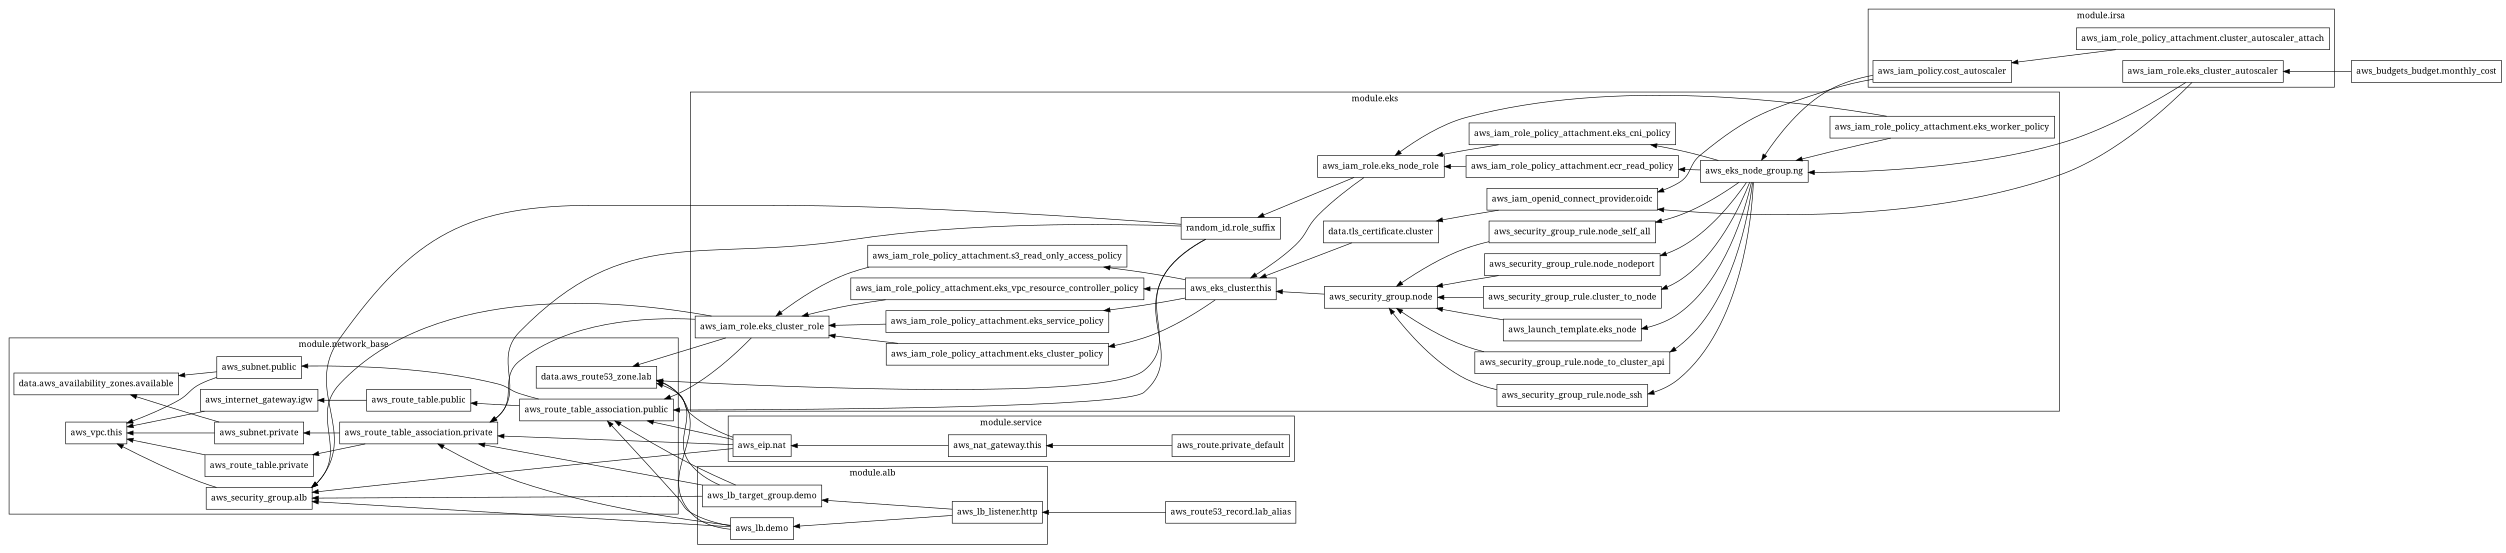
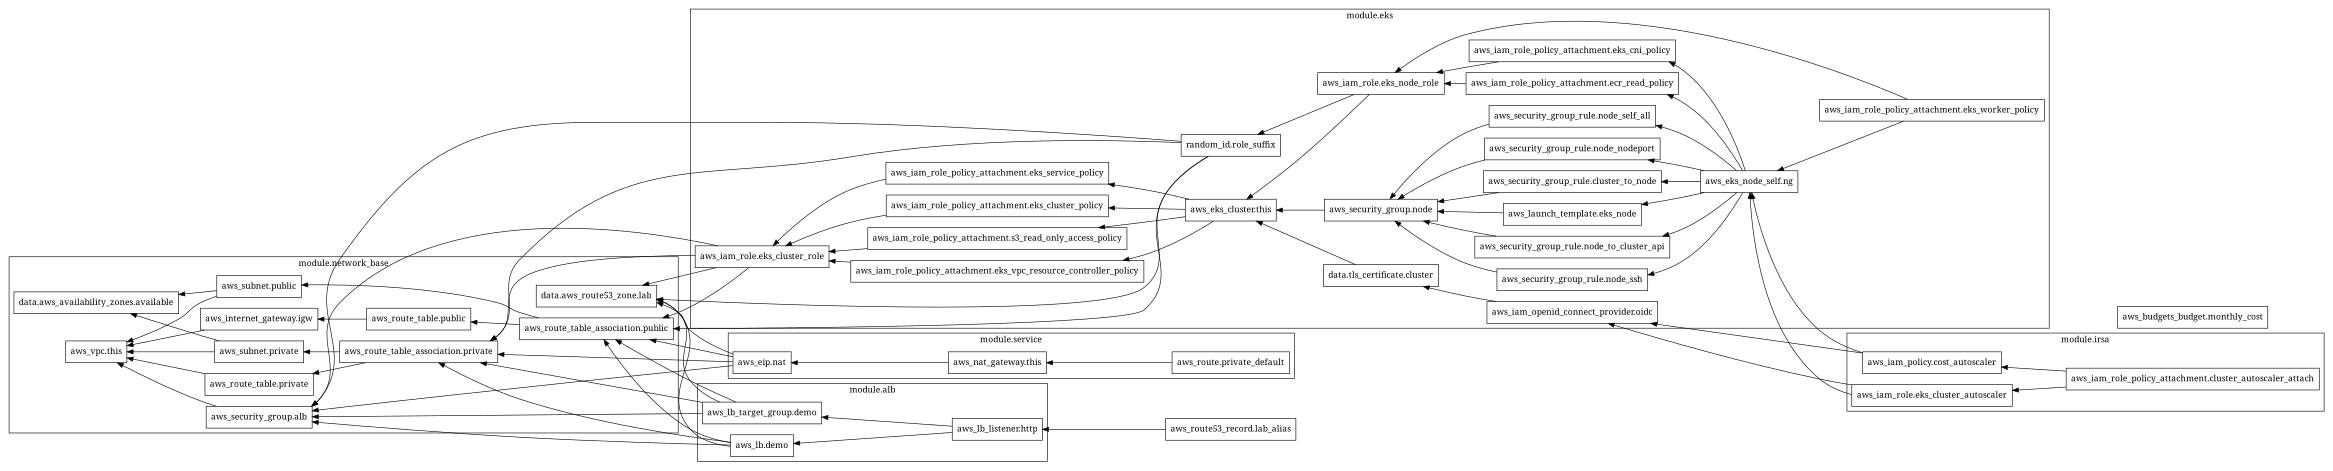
(2320, 71) -> (2042, 389)
(1754, 171) -> (1749, 182)
